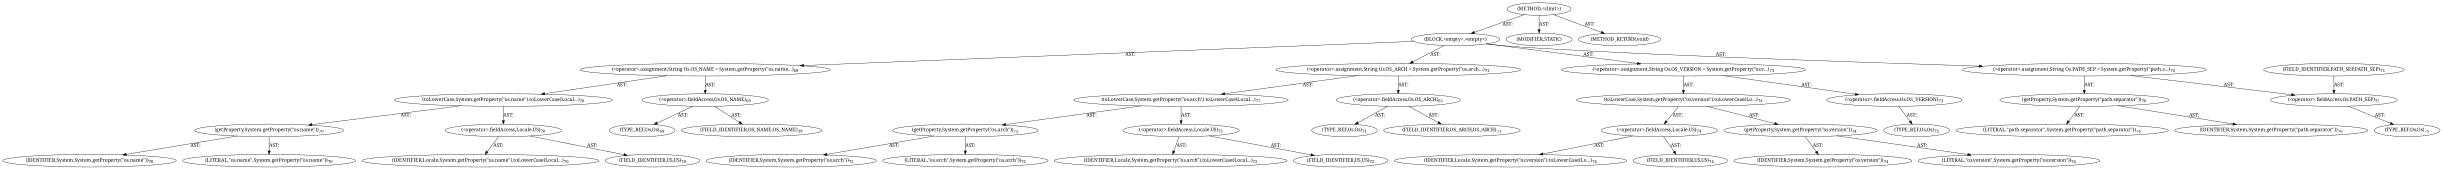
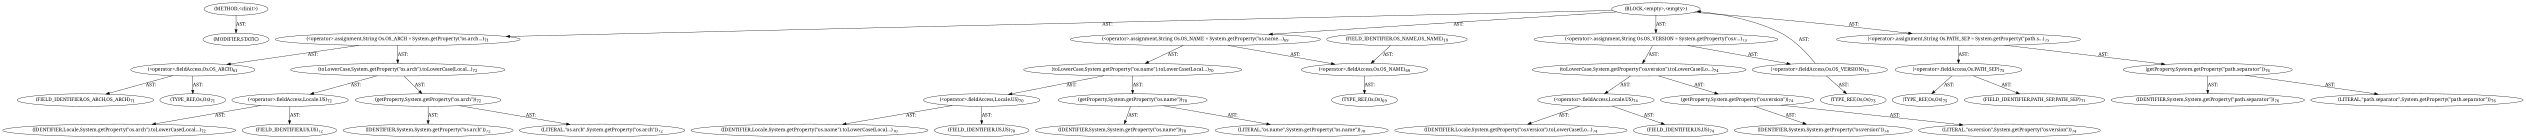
(1499, 23) -> (1764, 26)
(1620, 39) -> none
(2334, 83) -> (1995, 84)
(727, 114) -> (1382, 53)
